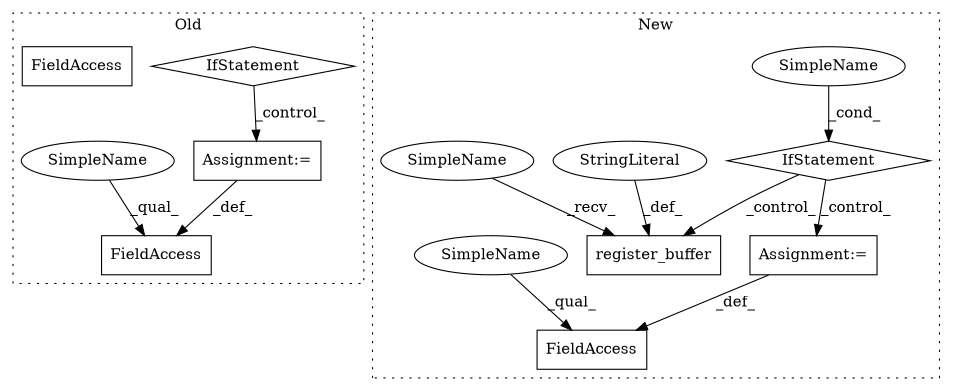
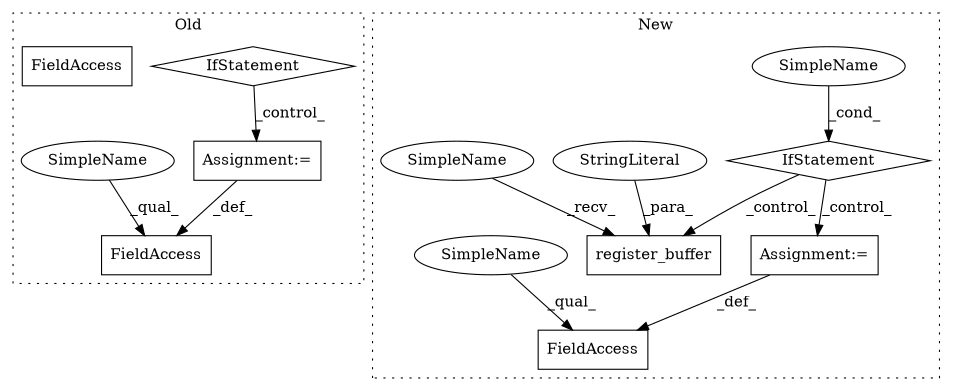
(663, 208) -> (668, 208)
